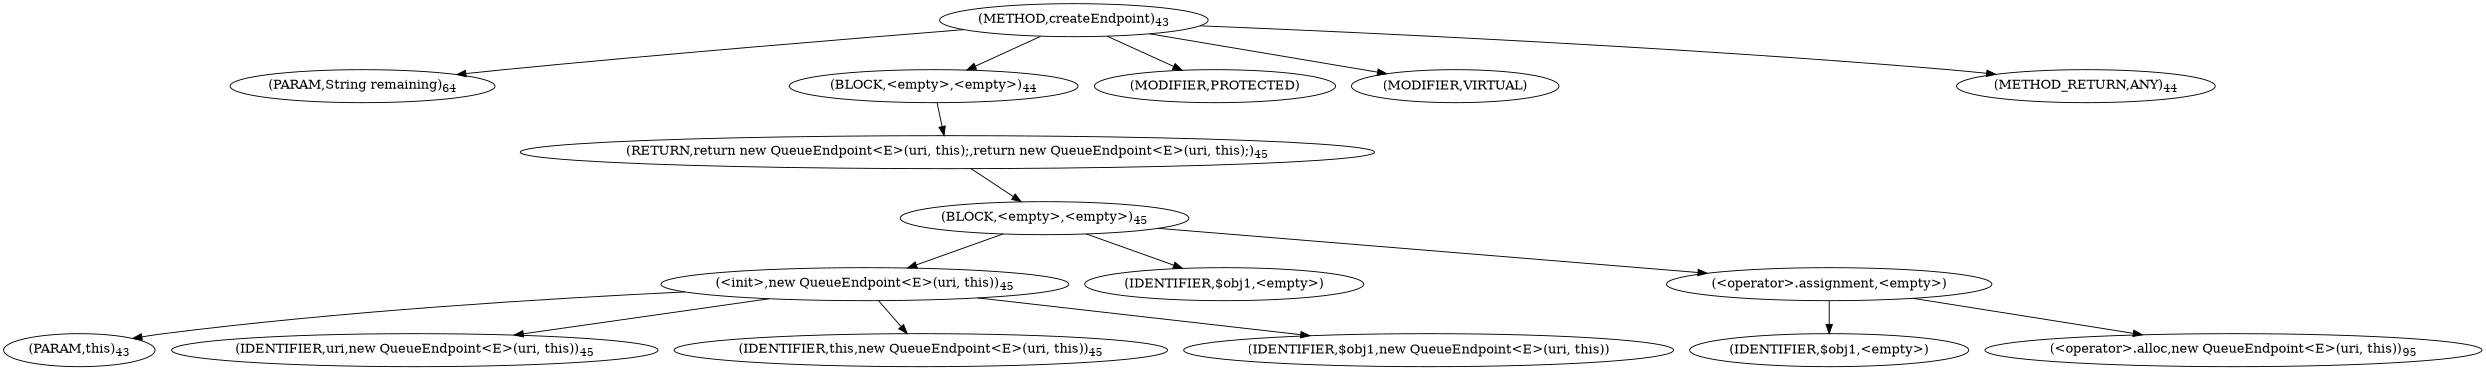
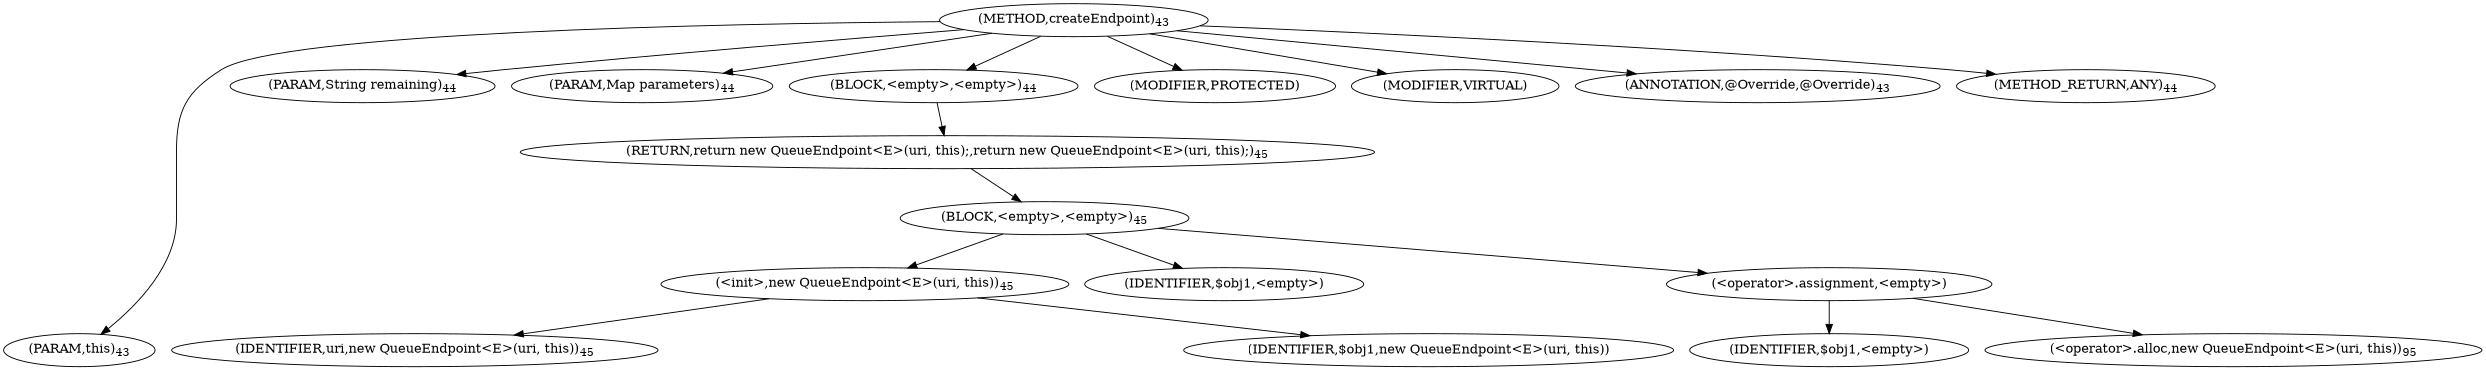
(450, 85) -> (450, 85)
none -> (642, 86)
none -> (1758, 86)
(413, 309) -> (429, 38)
(921, 350) -> none
